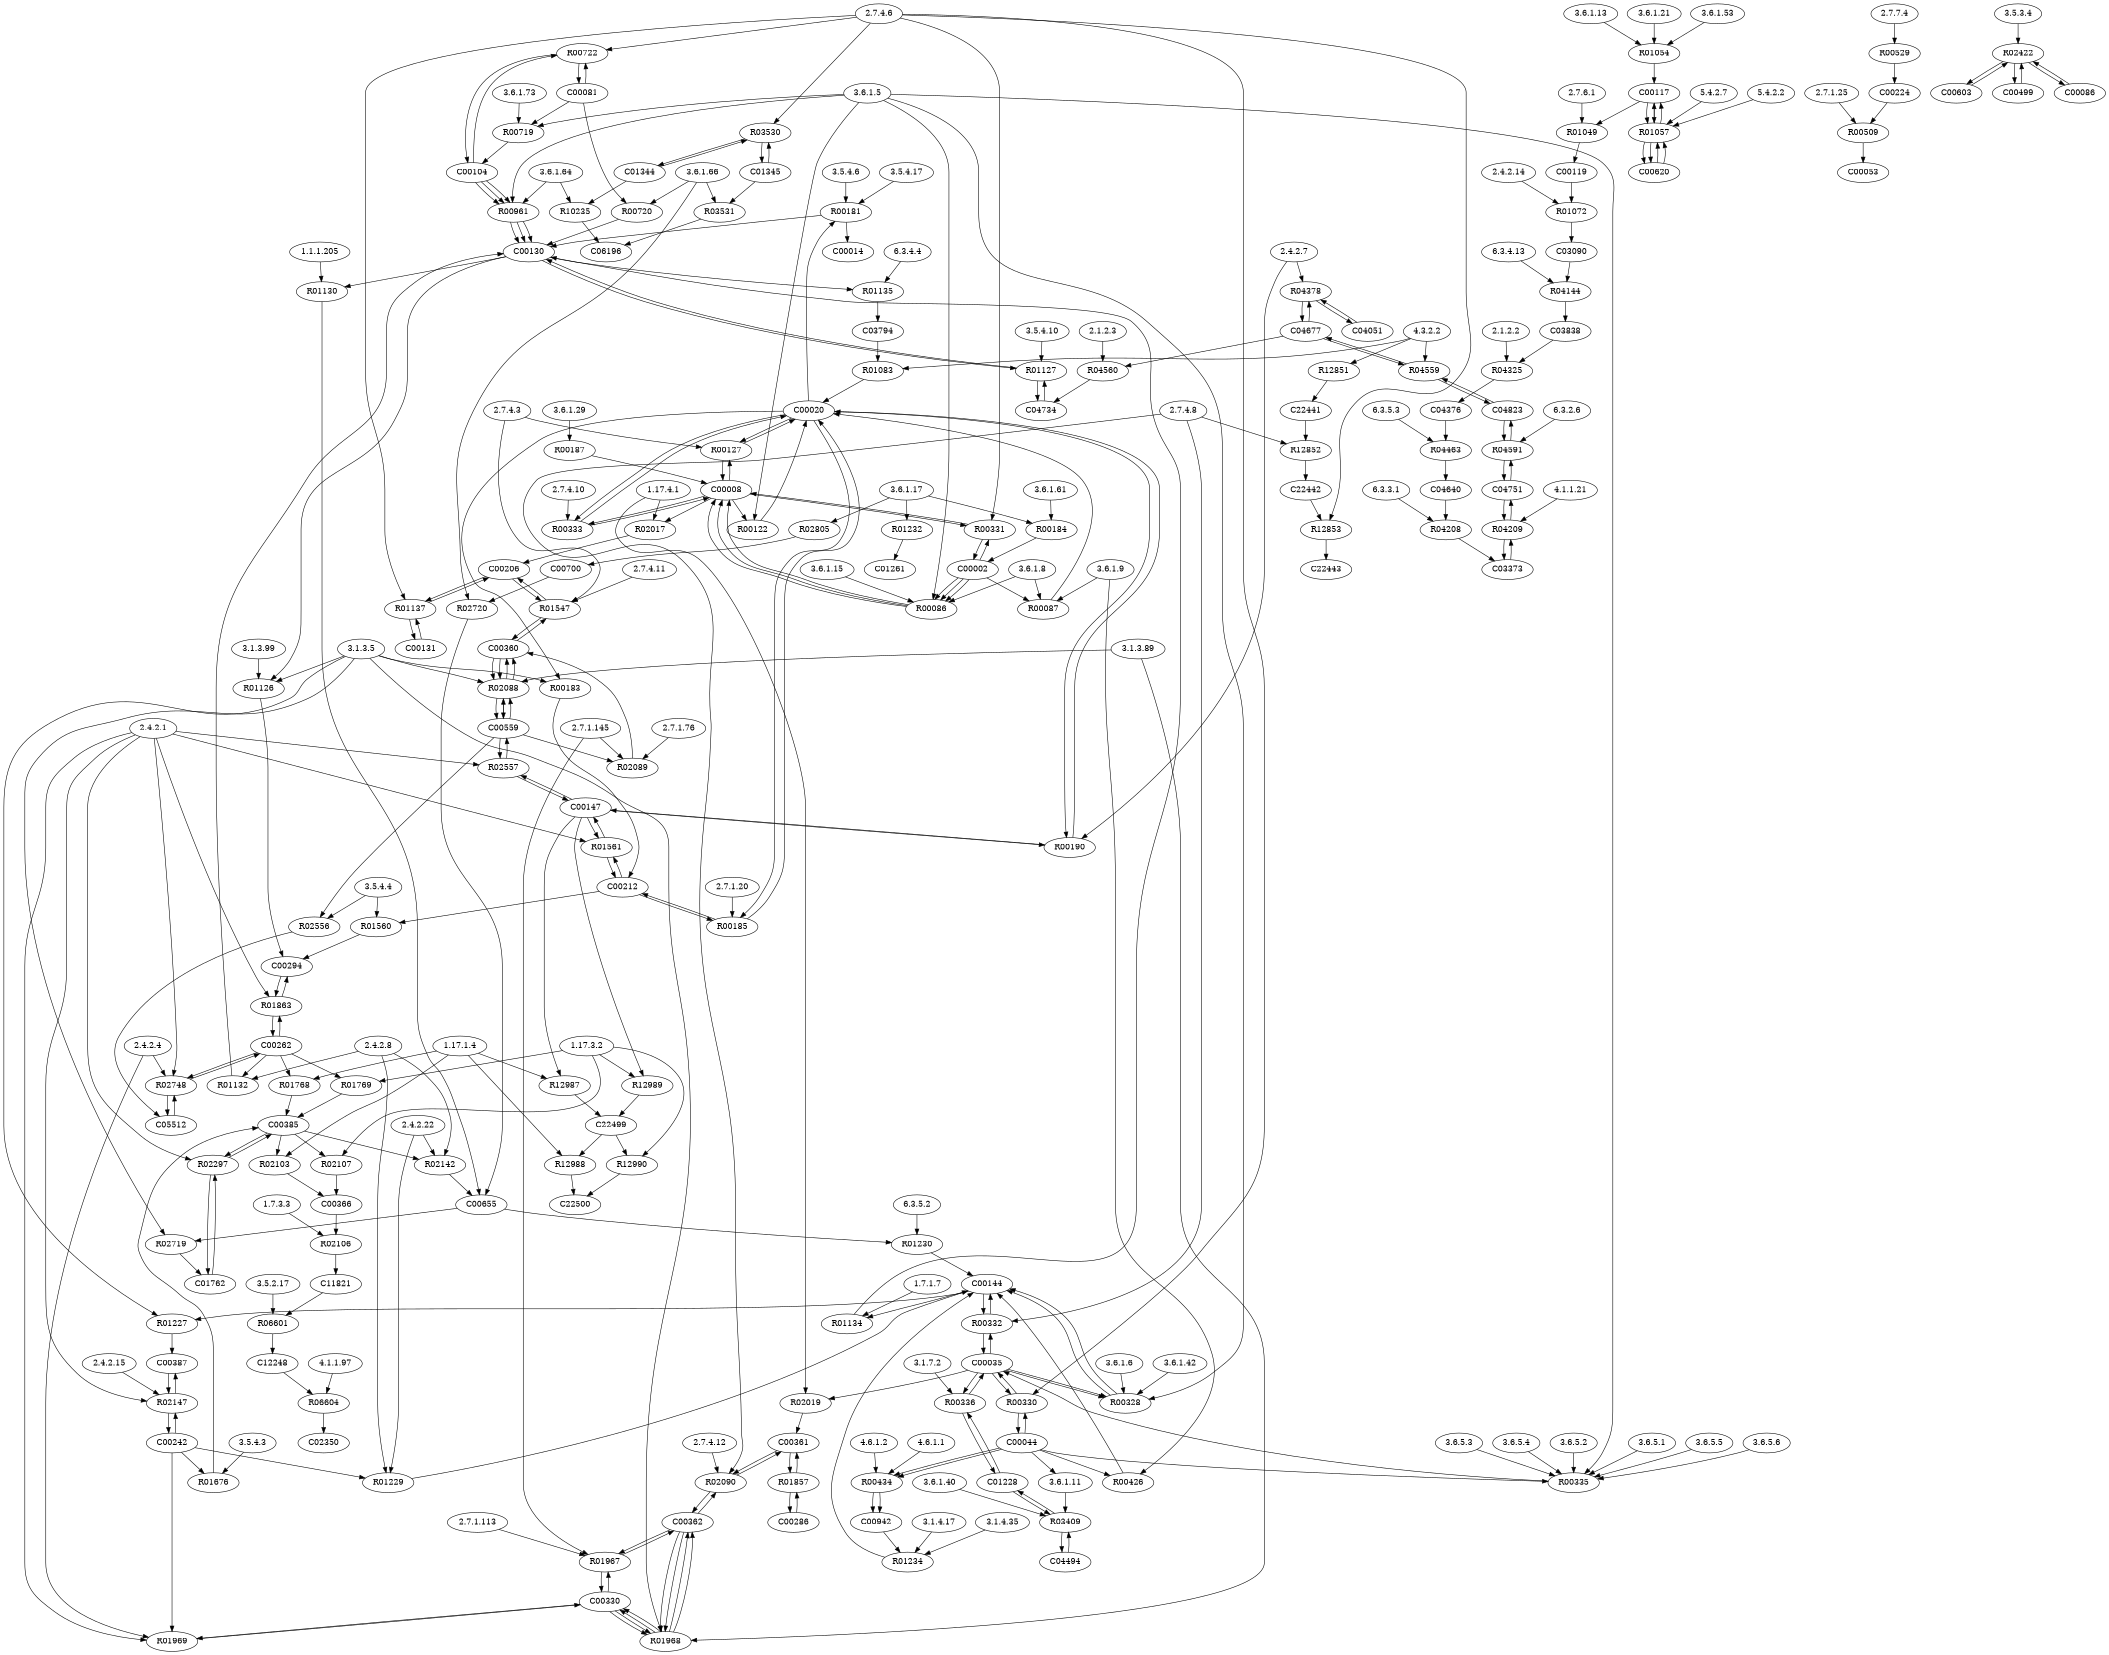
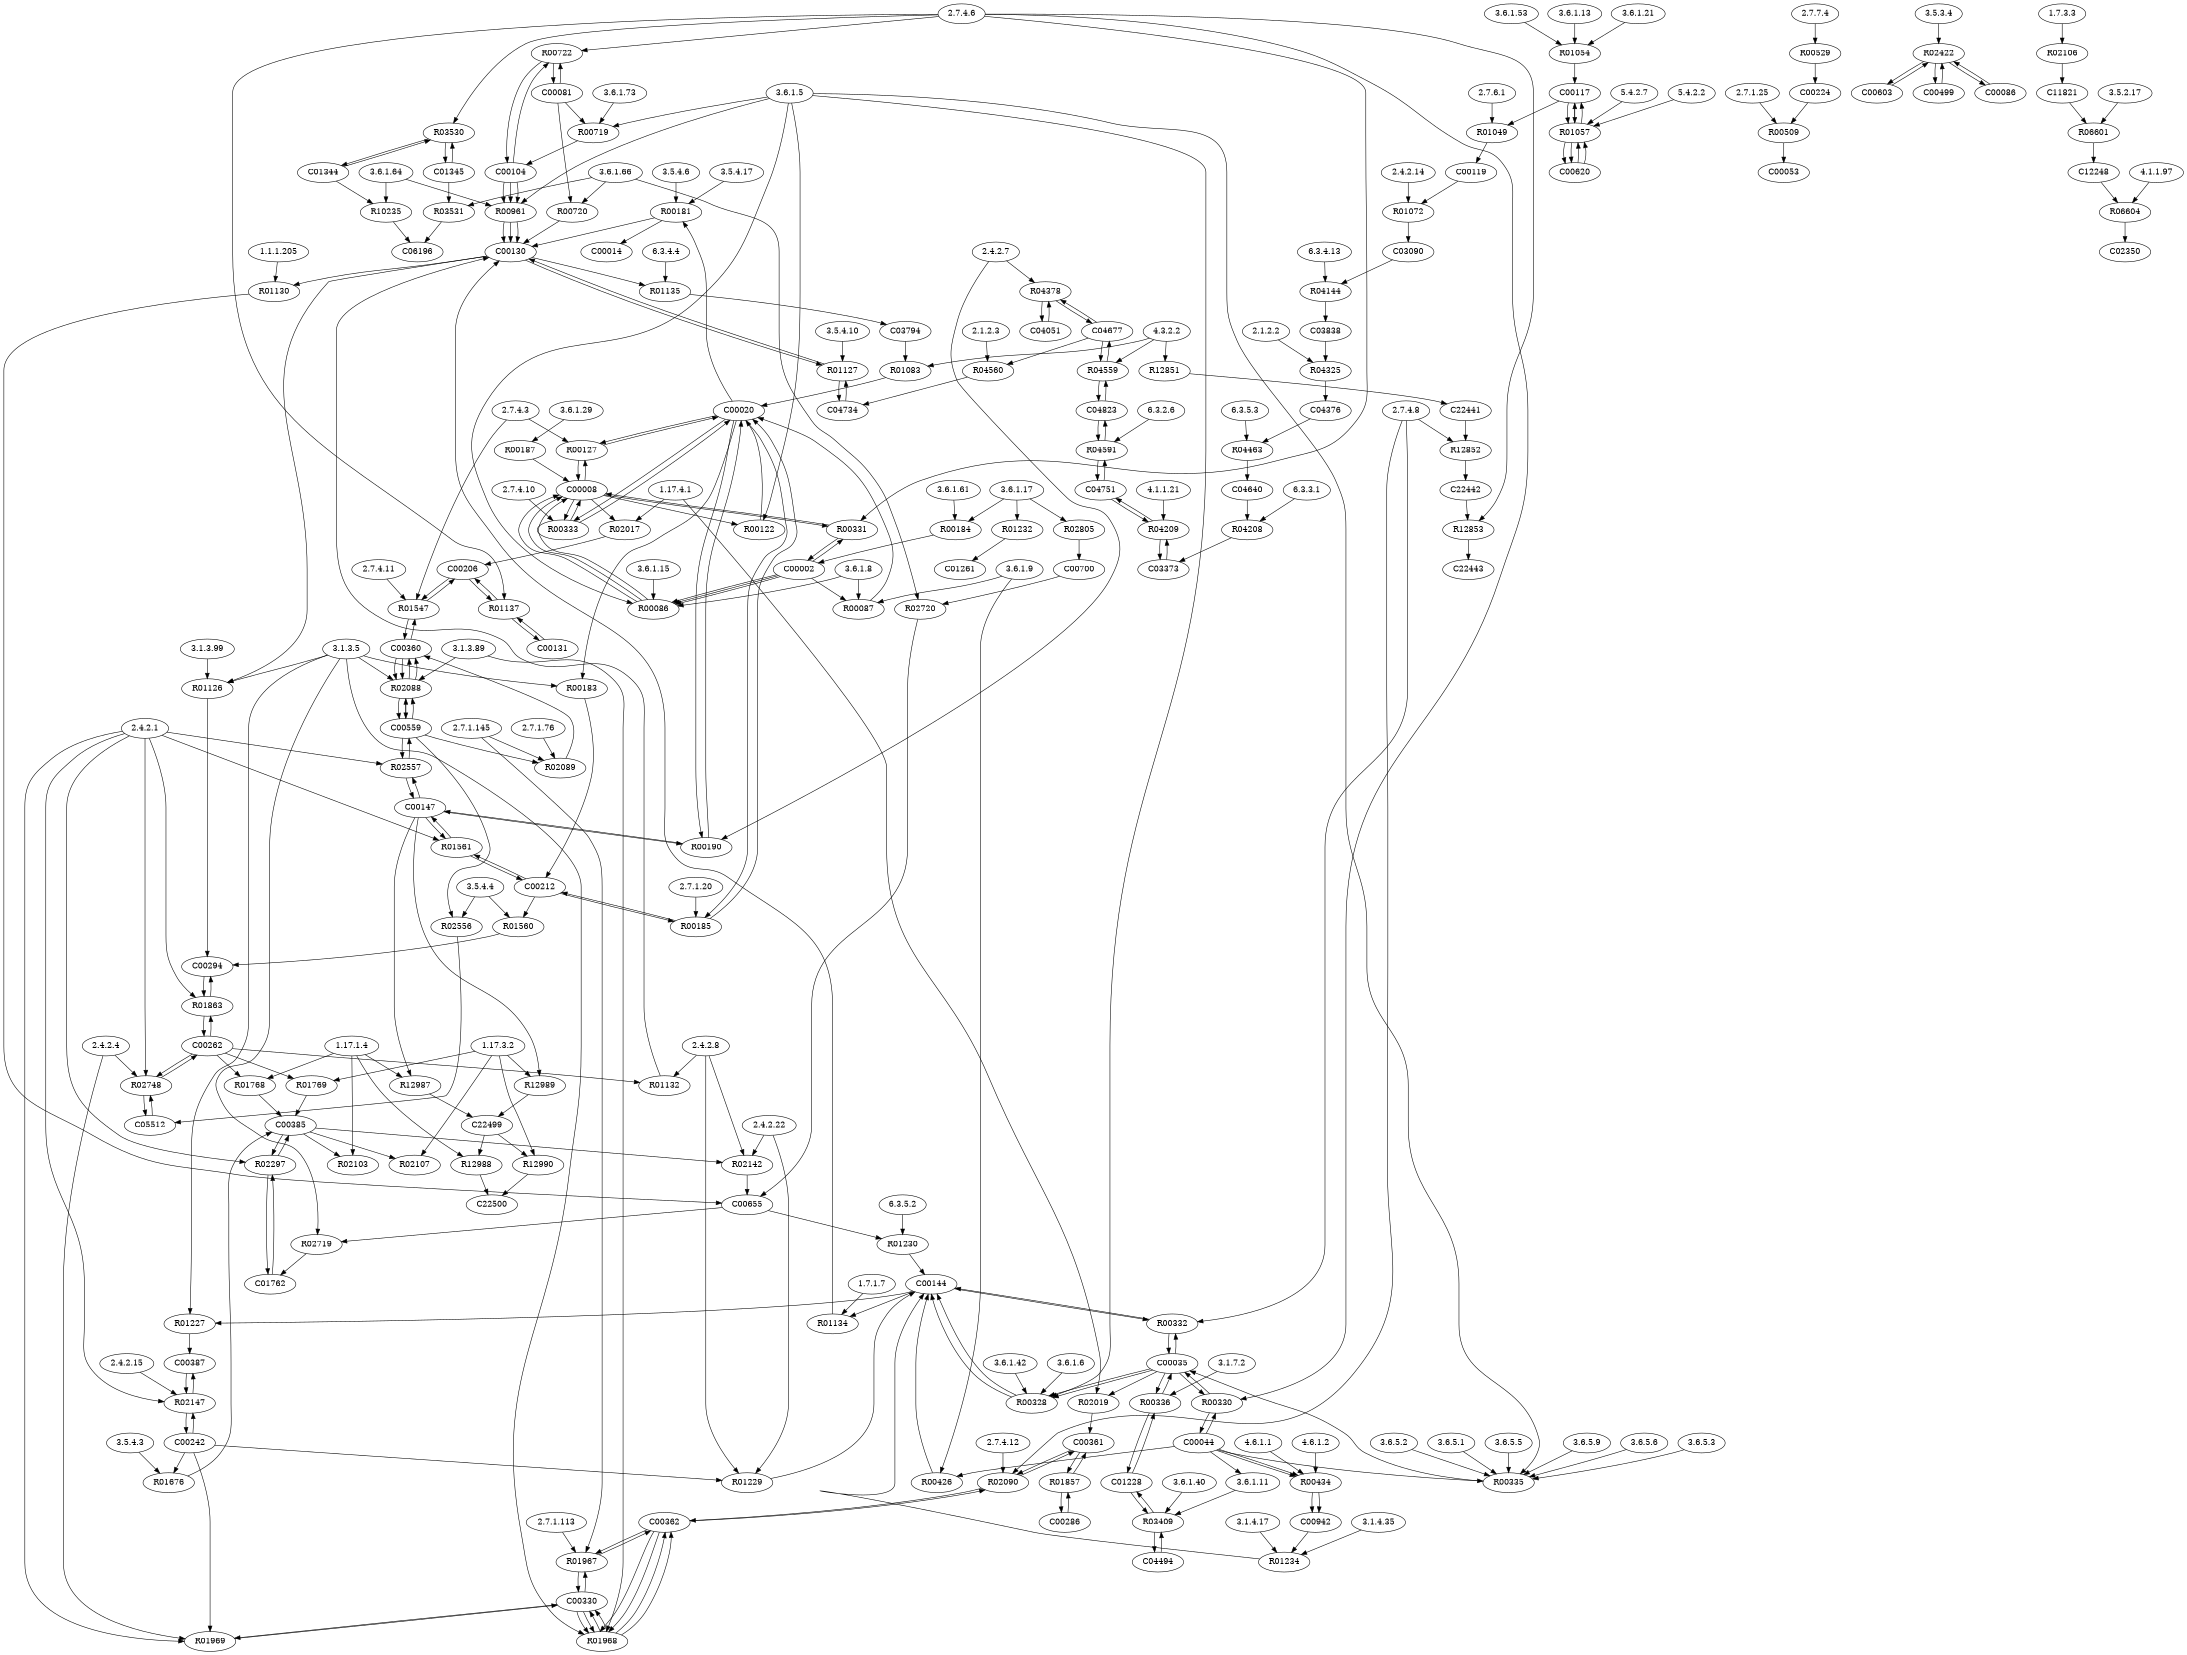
(336, 1205) -> none
(1516, 1443) -> (1587, 1443)
